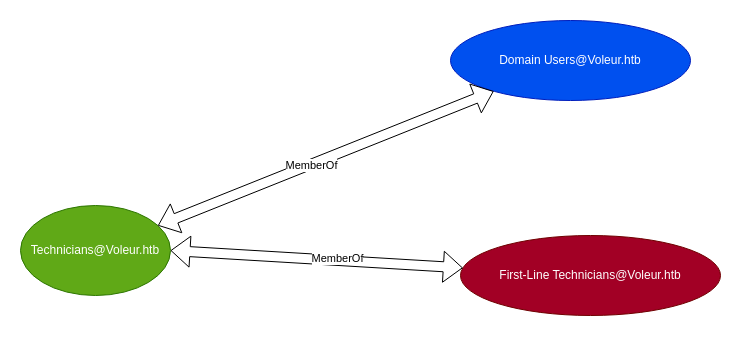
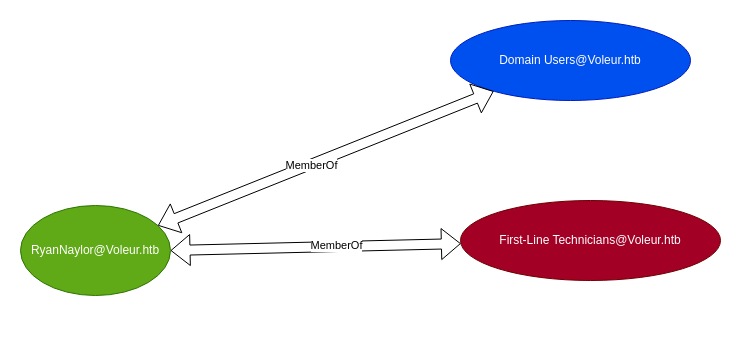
(96, 251) -> (96, 251)
(591, 276) -> (591, 241)
